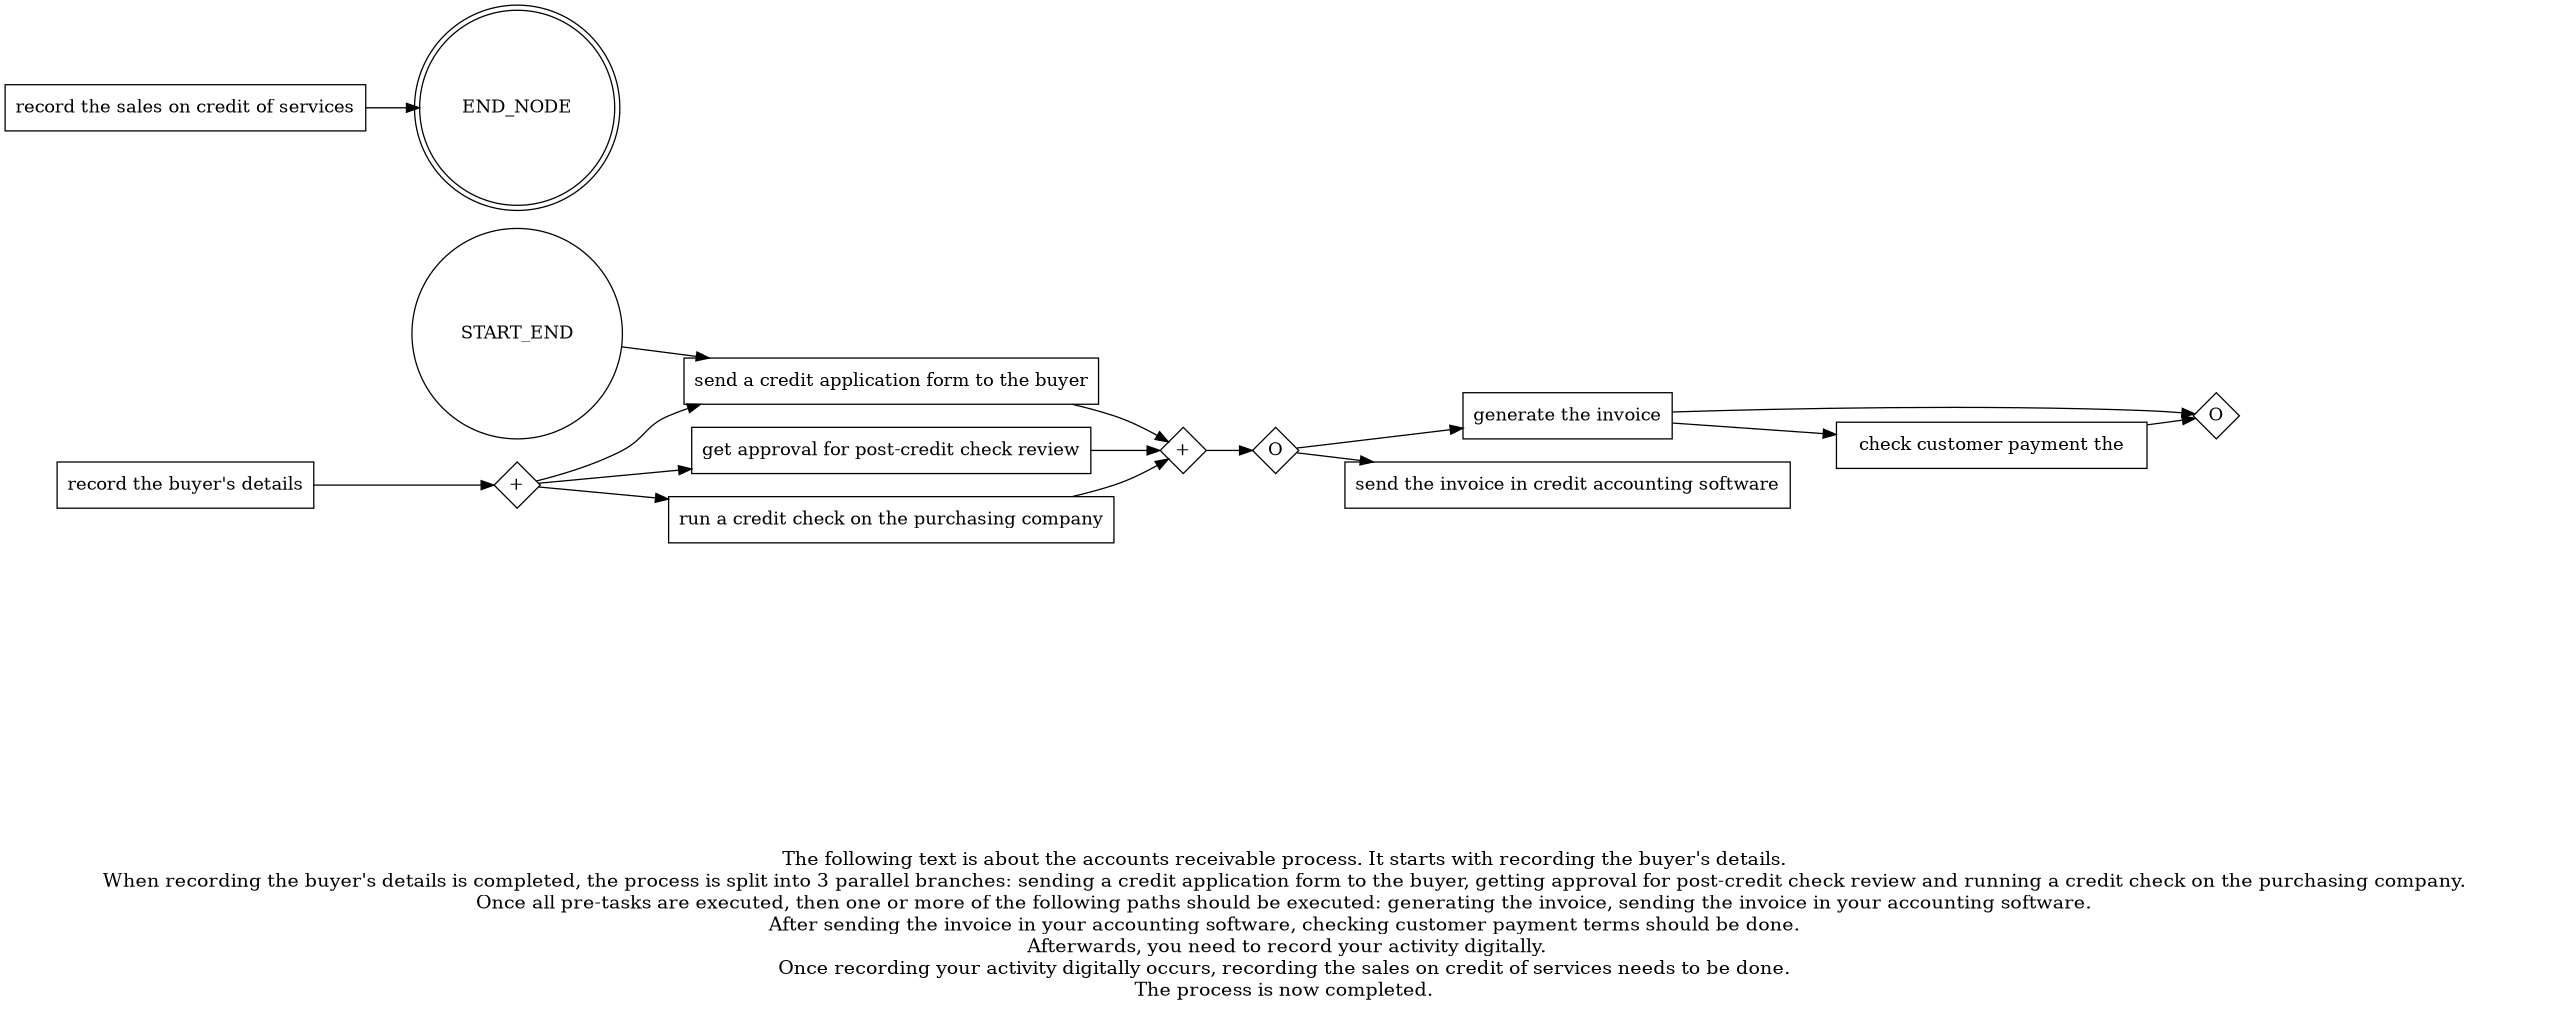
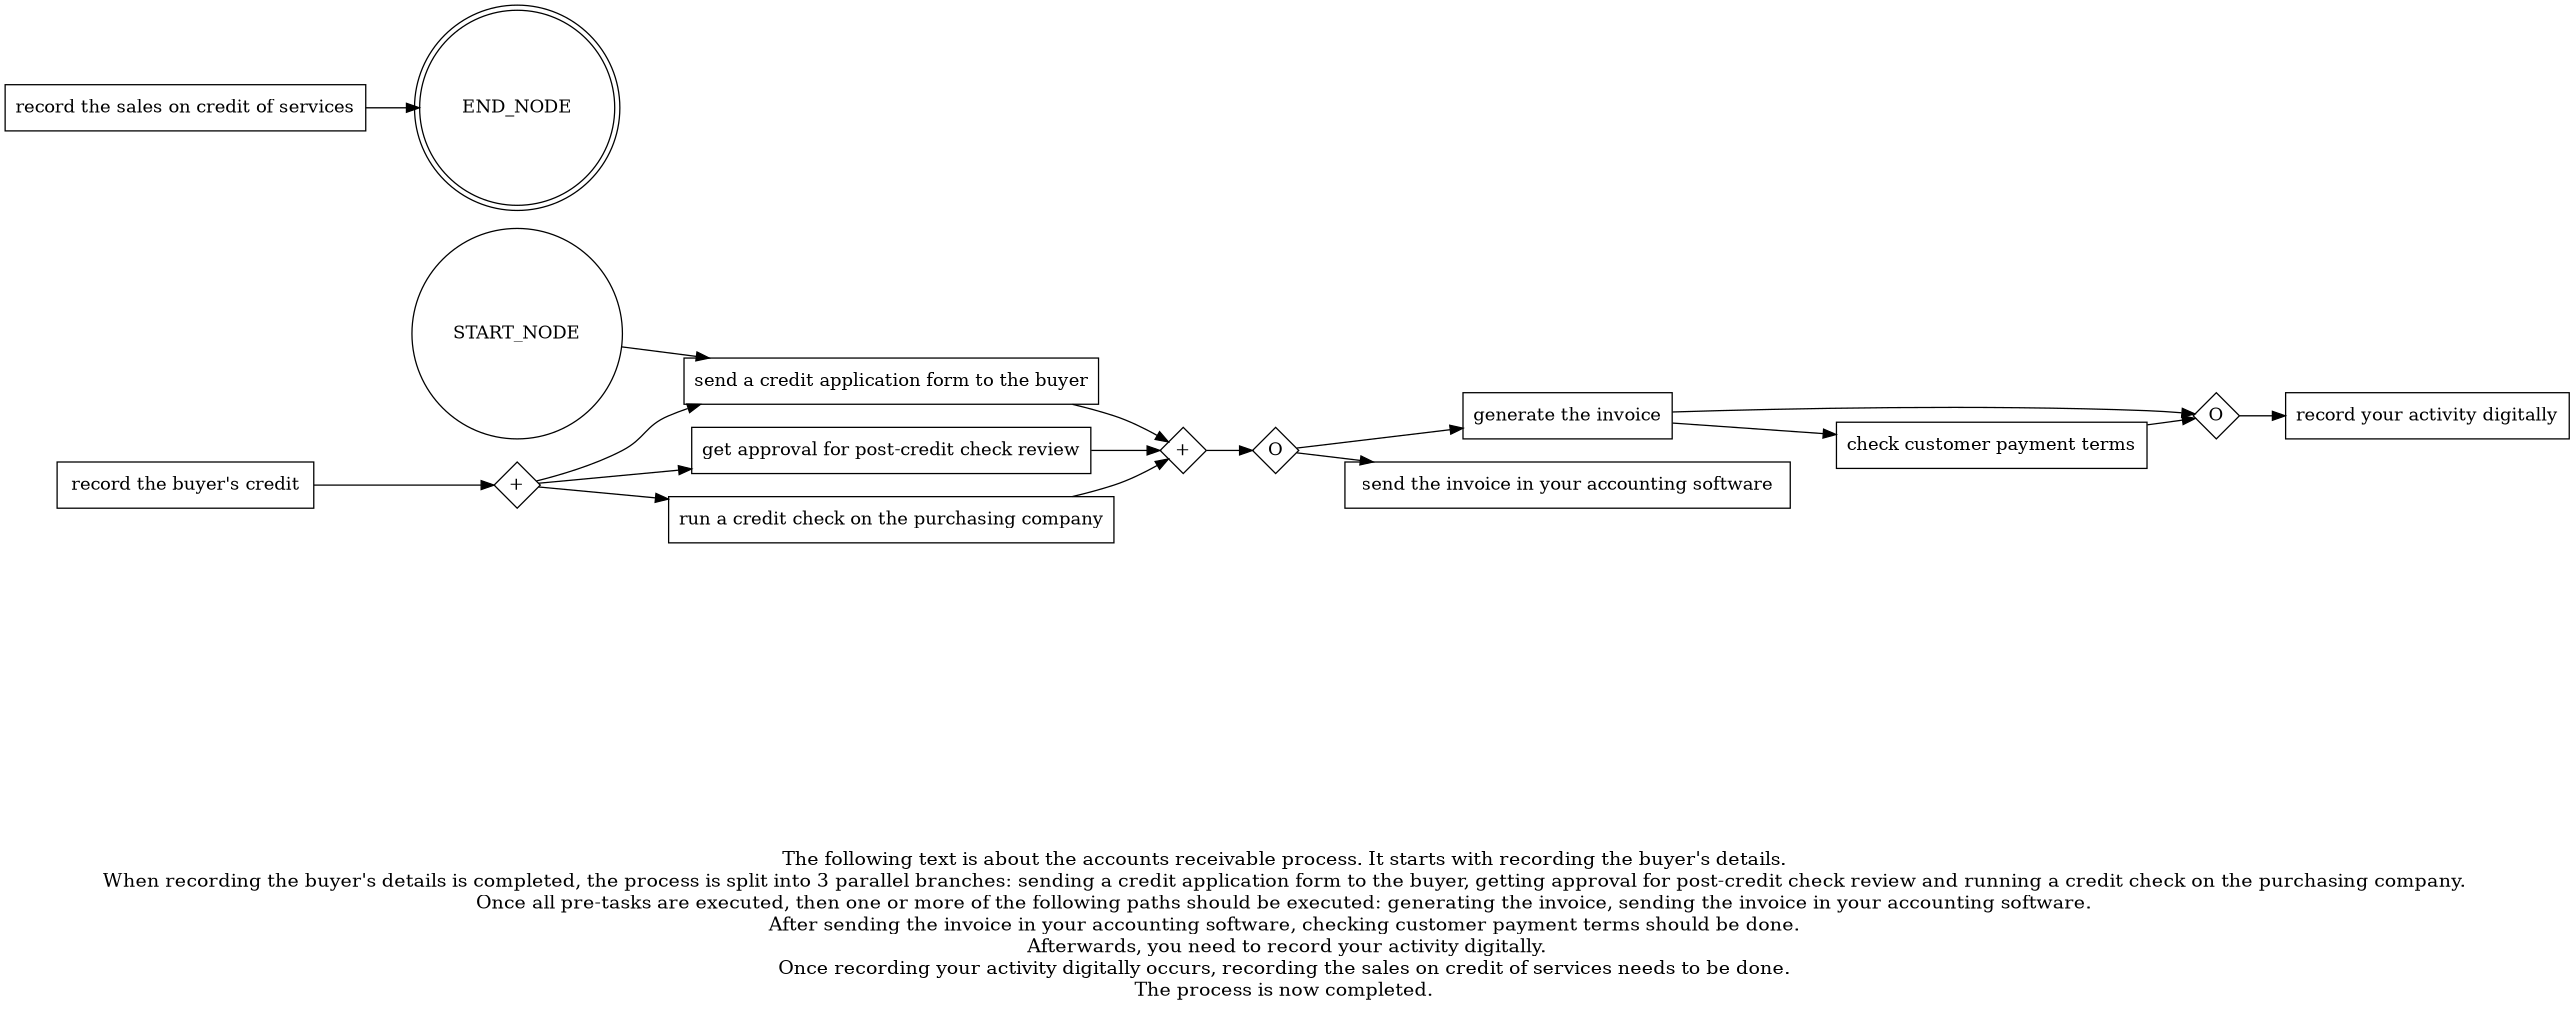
(517, 334) -> (517, 334)
none -> (2427, 416)
(1992, 445) -> (1992, 445)
(185, 485) -> (185, 485)
(1568, 485) -> (1568, 485)
